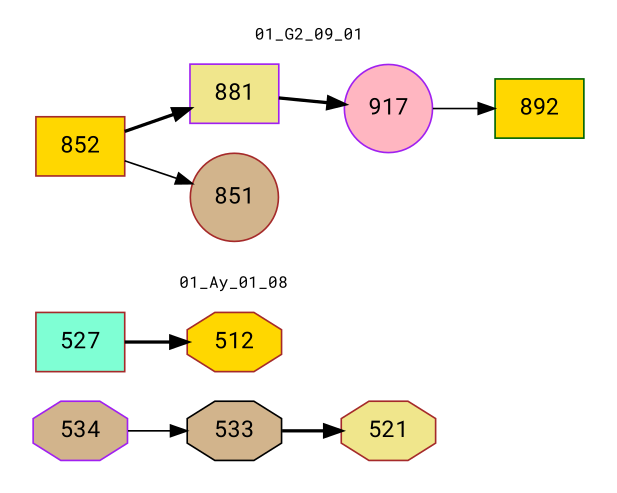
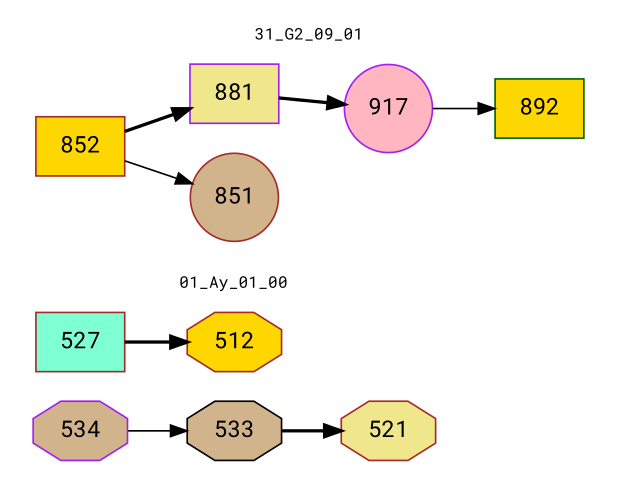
(310, 35) -> (310, 35)
(234, 284) -> (234, 284)
